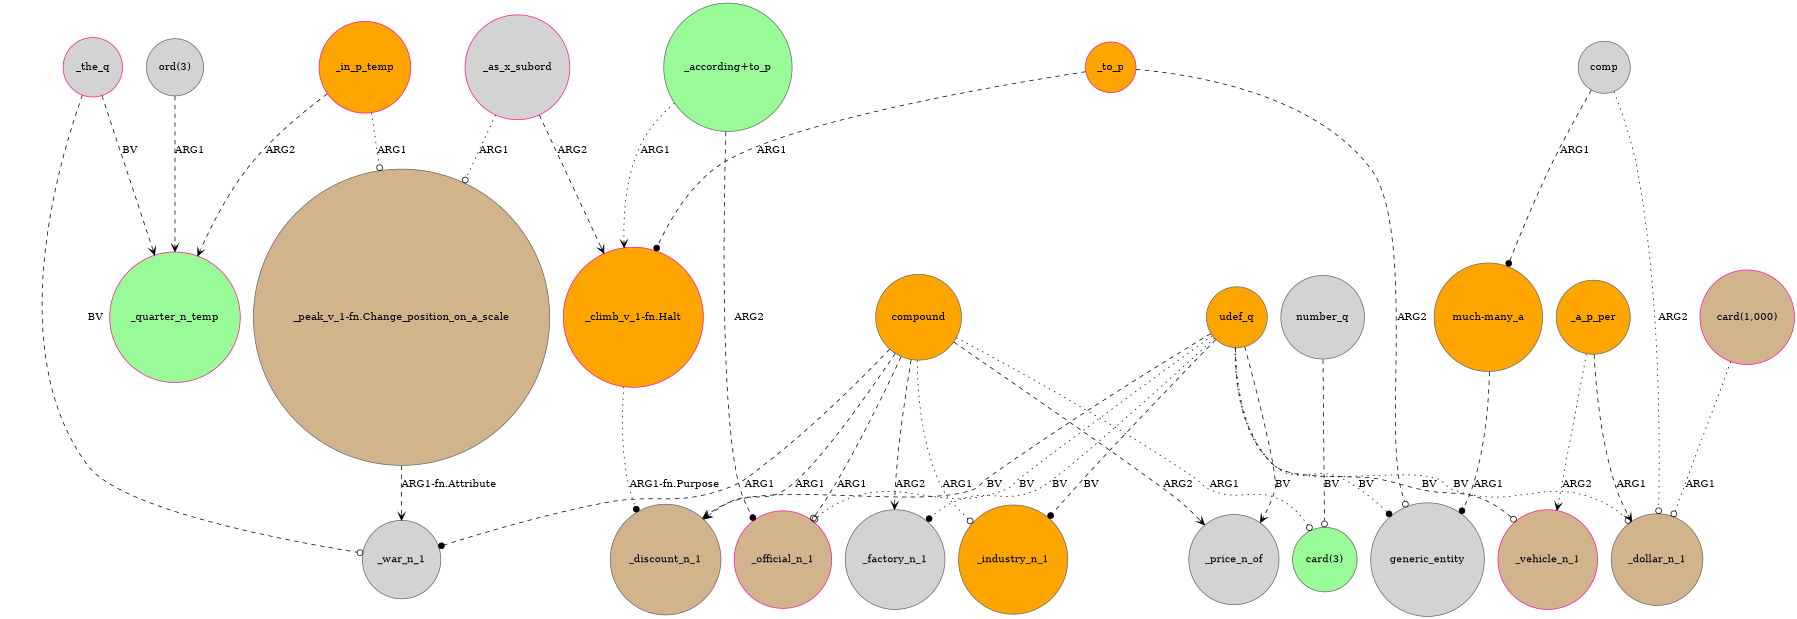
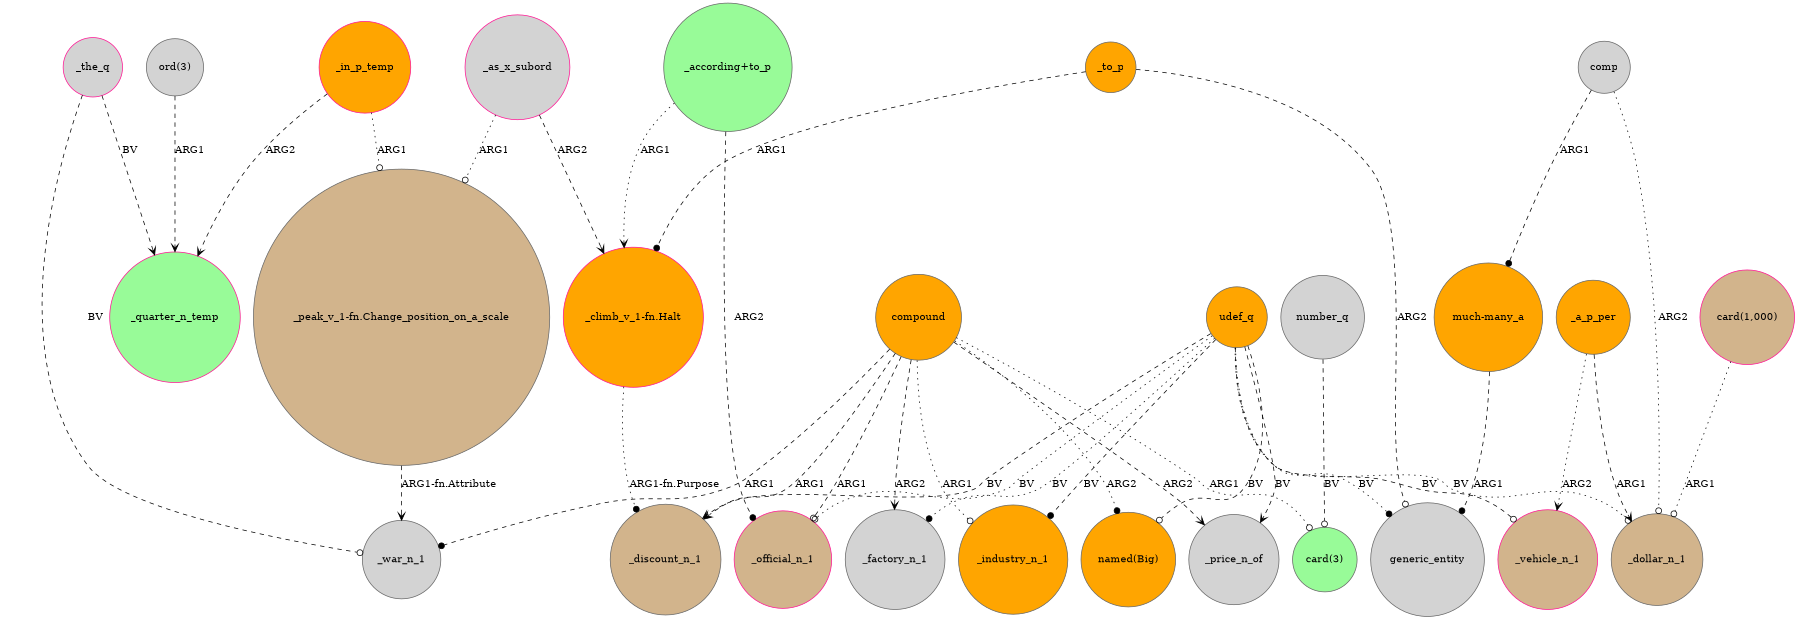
(1111, 67) -> (1111, 67)
none -> (1128, 560)
